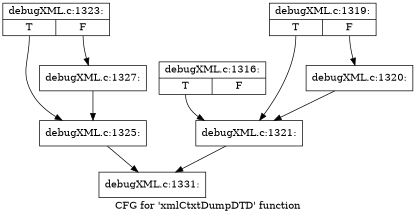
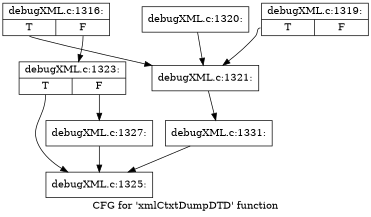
none -> (82, 45)
(351, 47) -> none
(120, 157) -> (162, 158)
